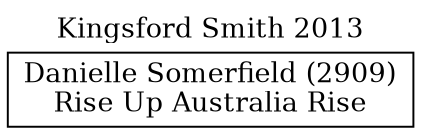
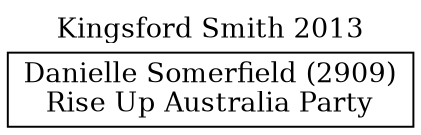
(211, 90) -> (211, 90)
